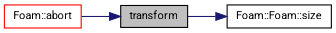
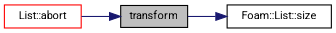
(43, 16) -> (43, 16)
(279, 16) -> (279, 16)
